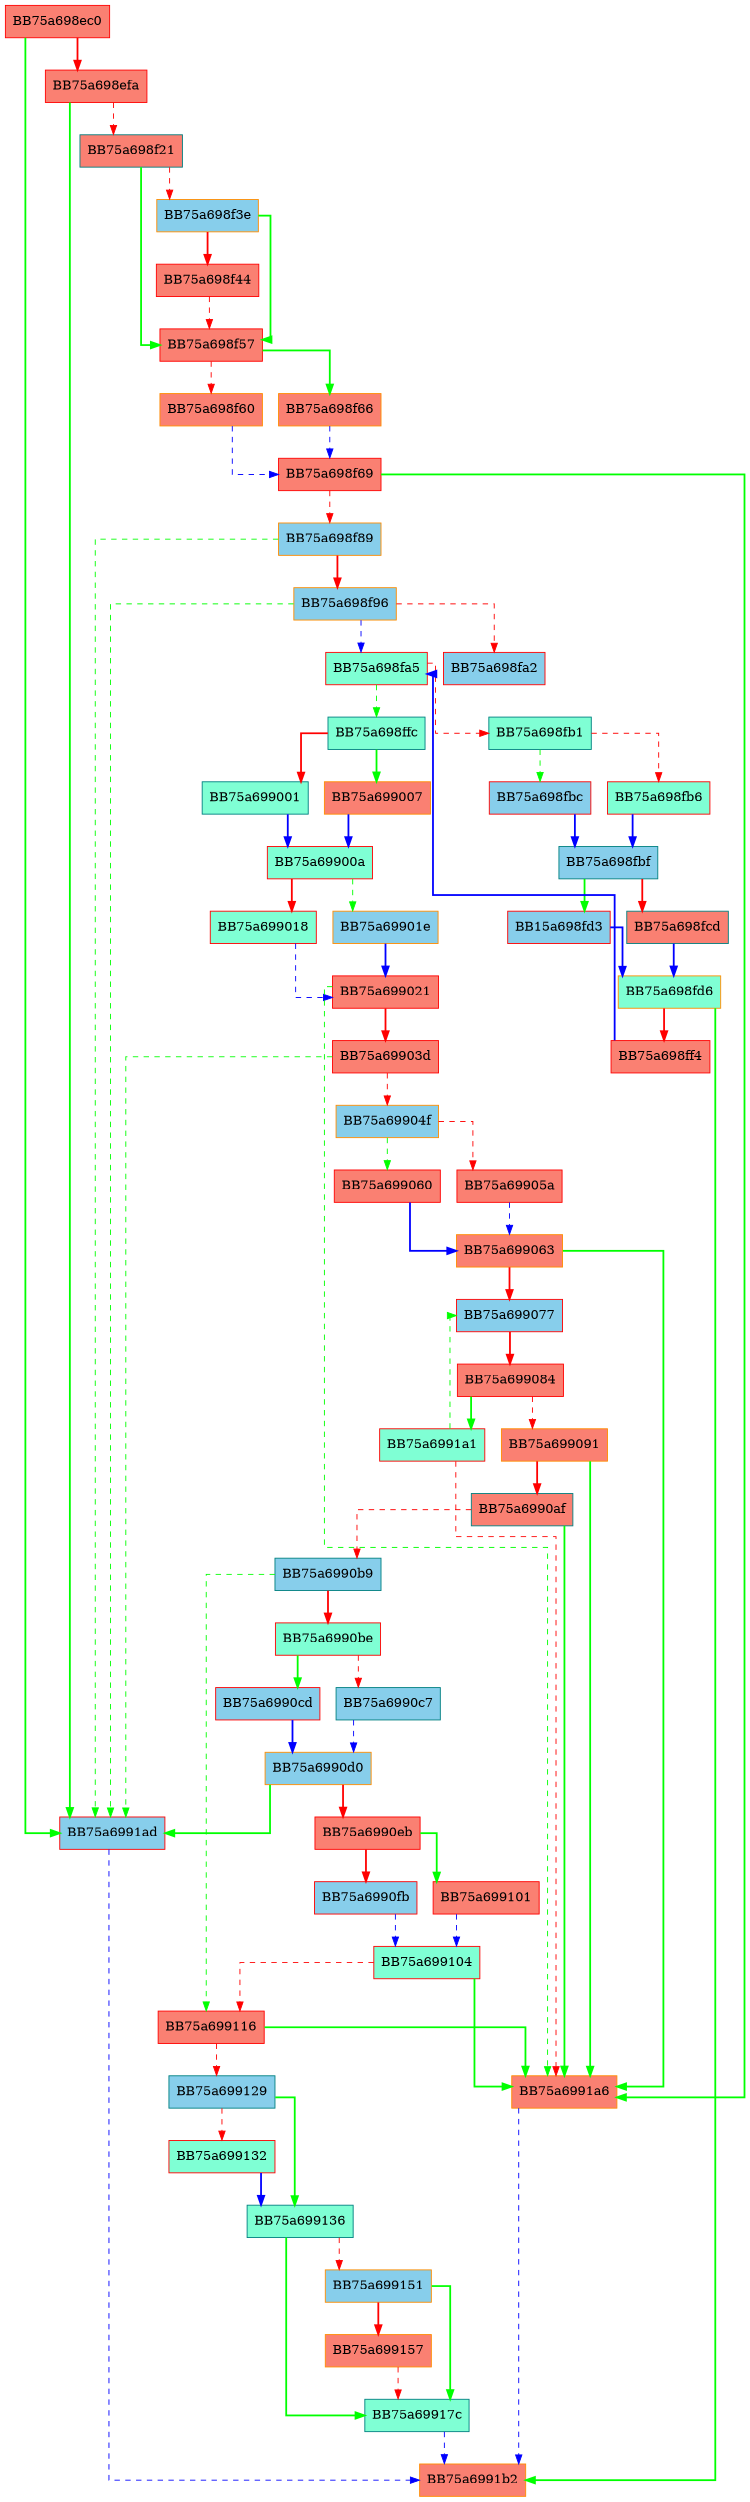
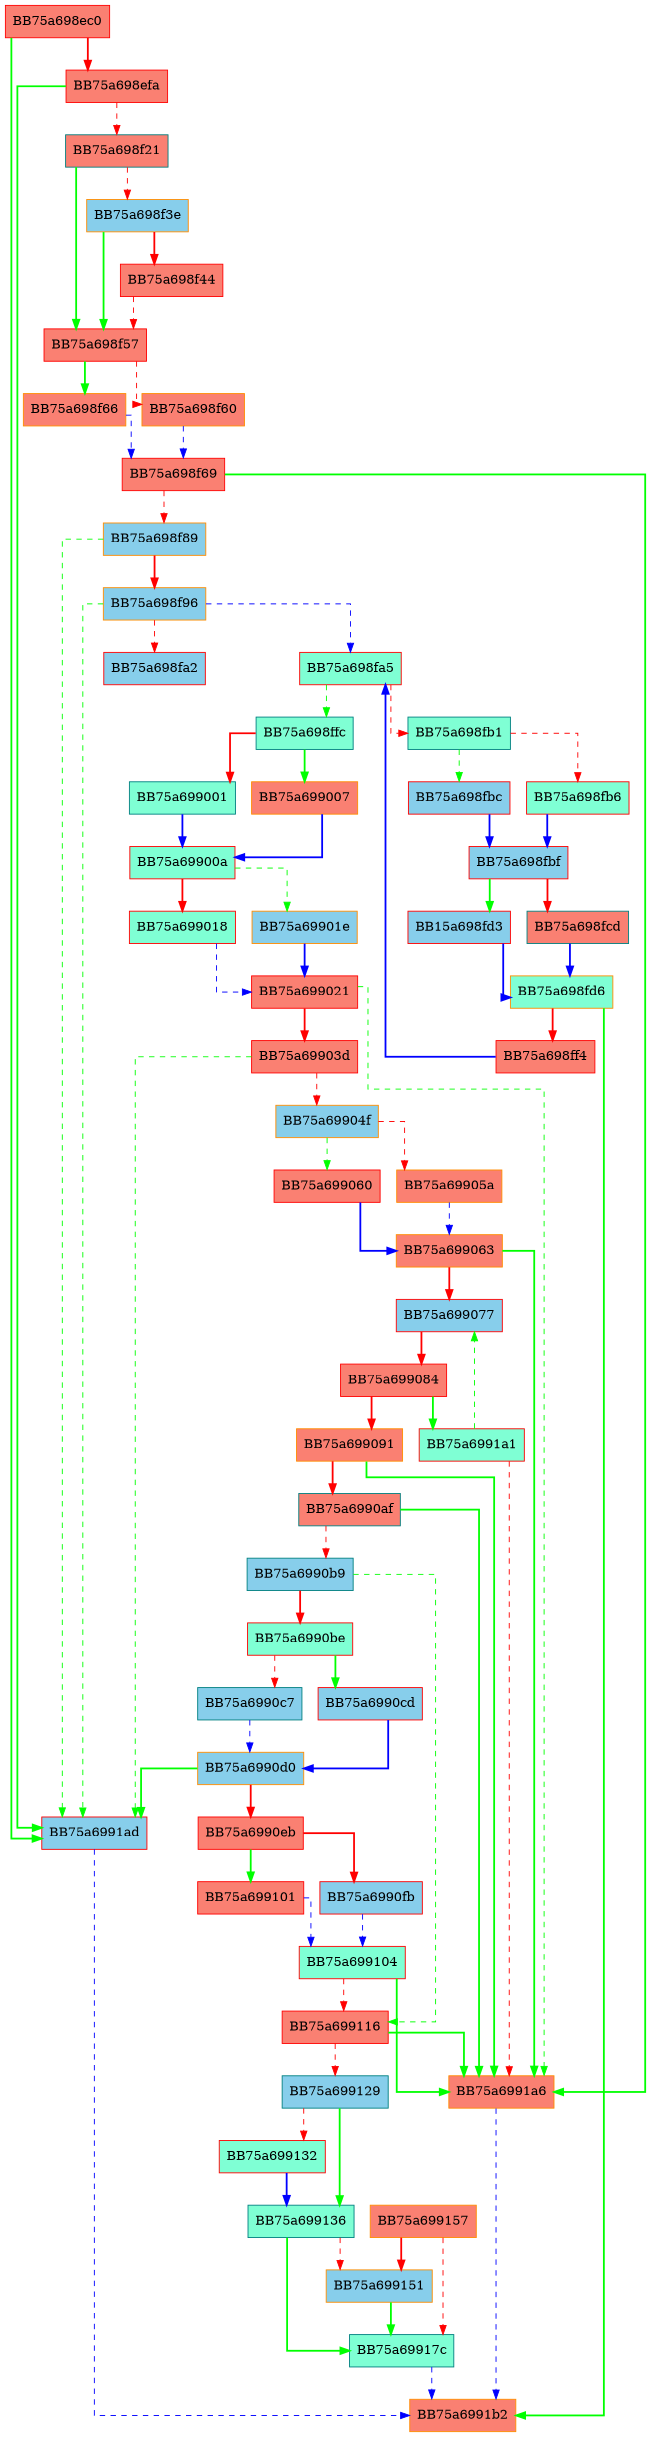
(608, 863) -> (518, 863)
(510, 1186) -> (449, 1186)
(532, 1408) -> (372, 1408)
(378, 2314) -> (401, 2249)
